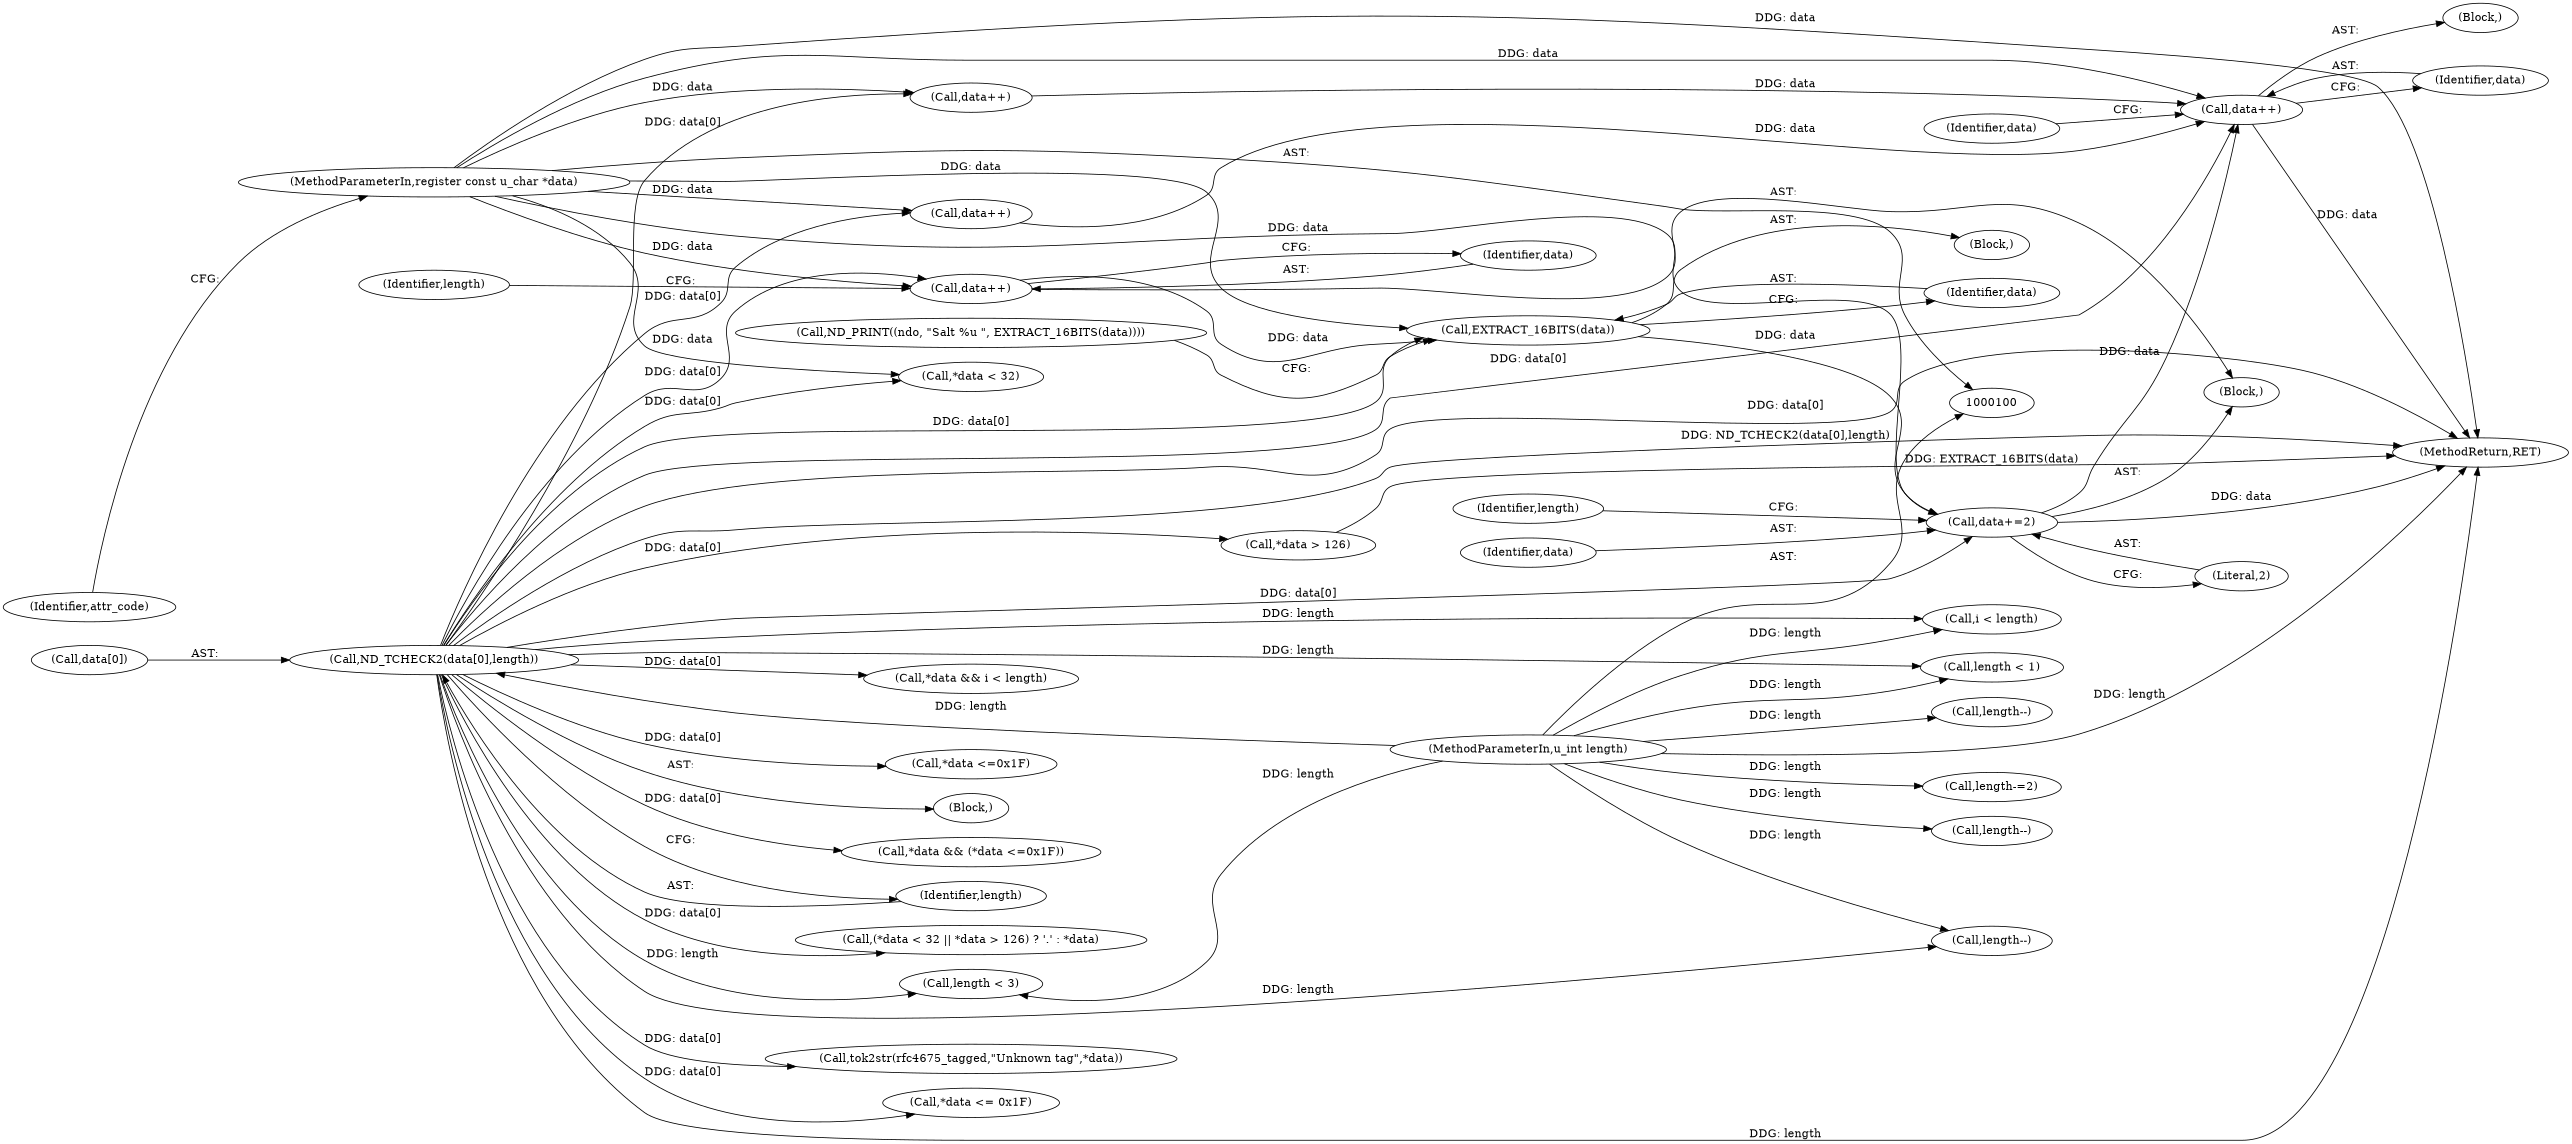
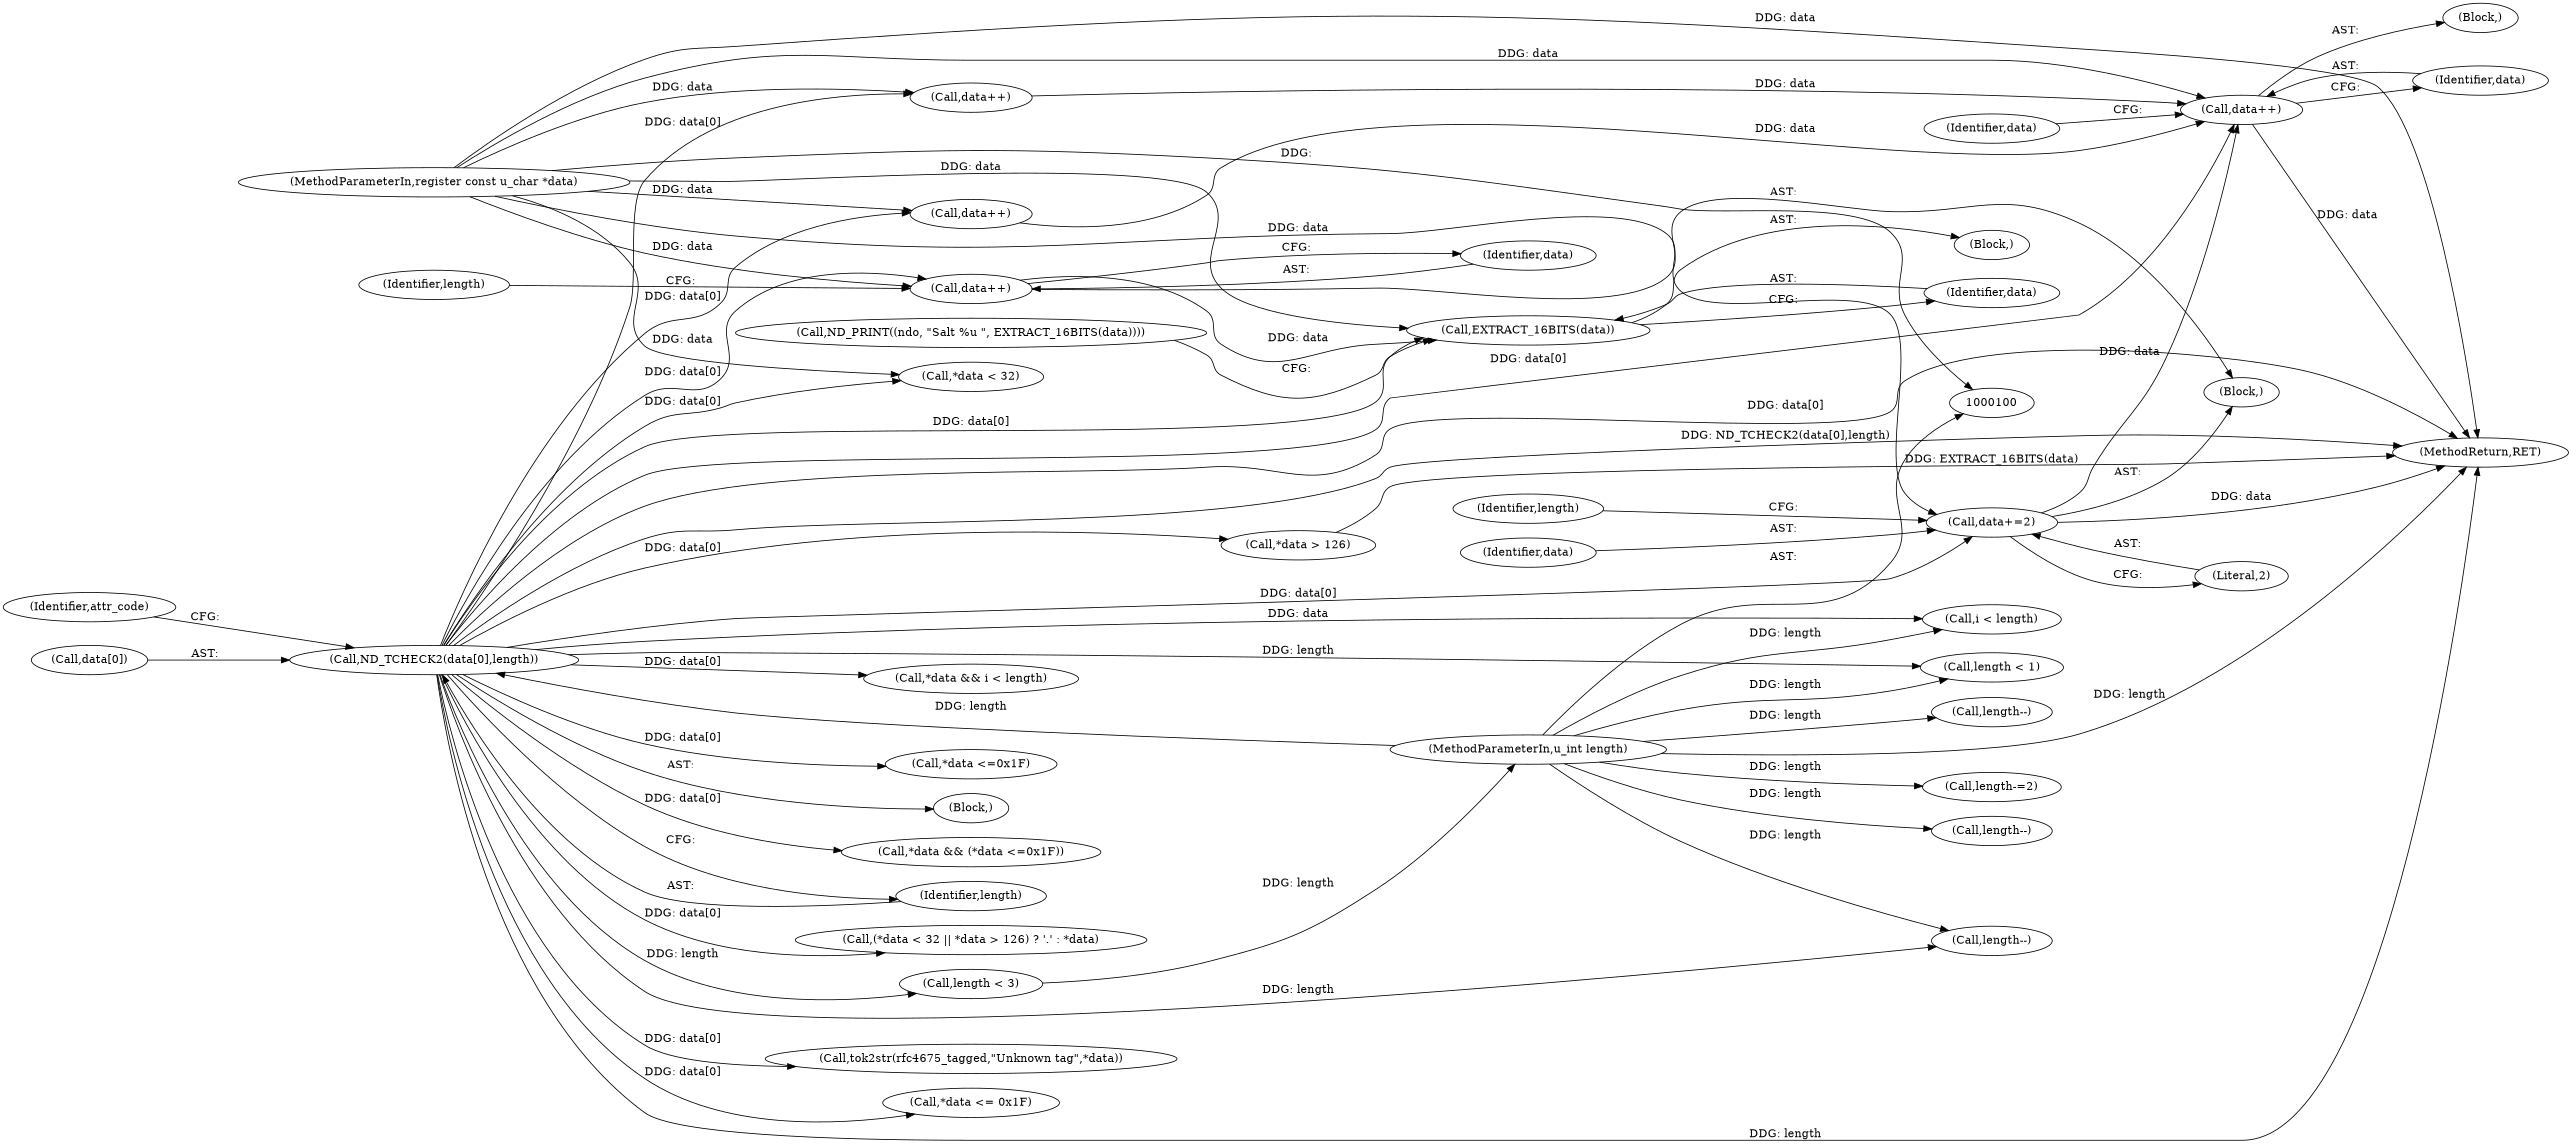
(1298, 153) -> (1298, 153)
(172, 354) -> (250, 632)
(1833, 368) -> none
(1298, 614) -> (1298, 614)
(1214, 886) -> (1301, 932)
